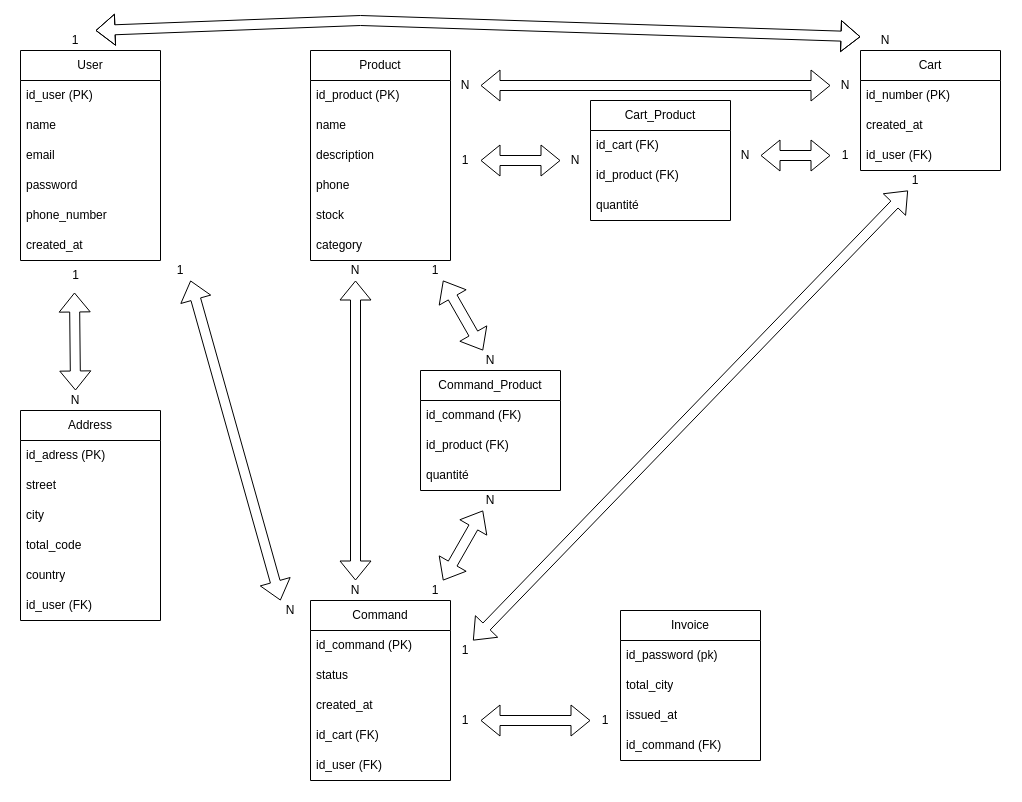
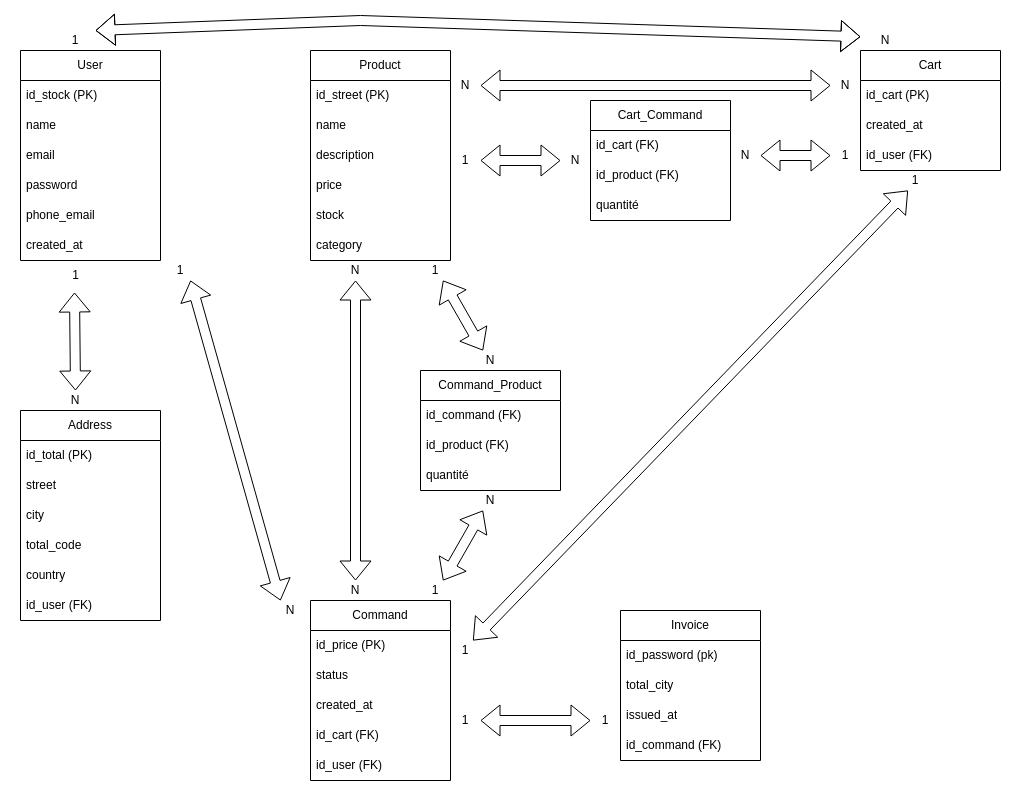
(64, 96) -> (67, 96)
(364, 96) -> (360, 96)
(910, 96) -> (904, 96)
(661, 116) -> (661, 116)
(333, 186) -> (332, 186)
(67, 216) -> (60, 216)
(70, 456) -> (66, 456)
(364, 646) -> (356, 646)
